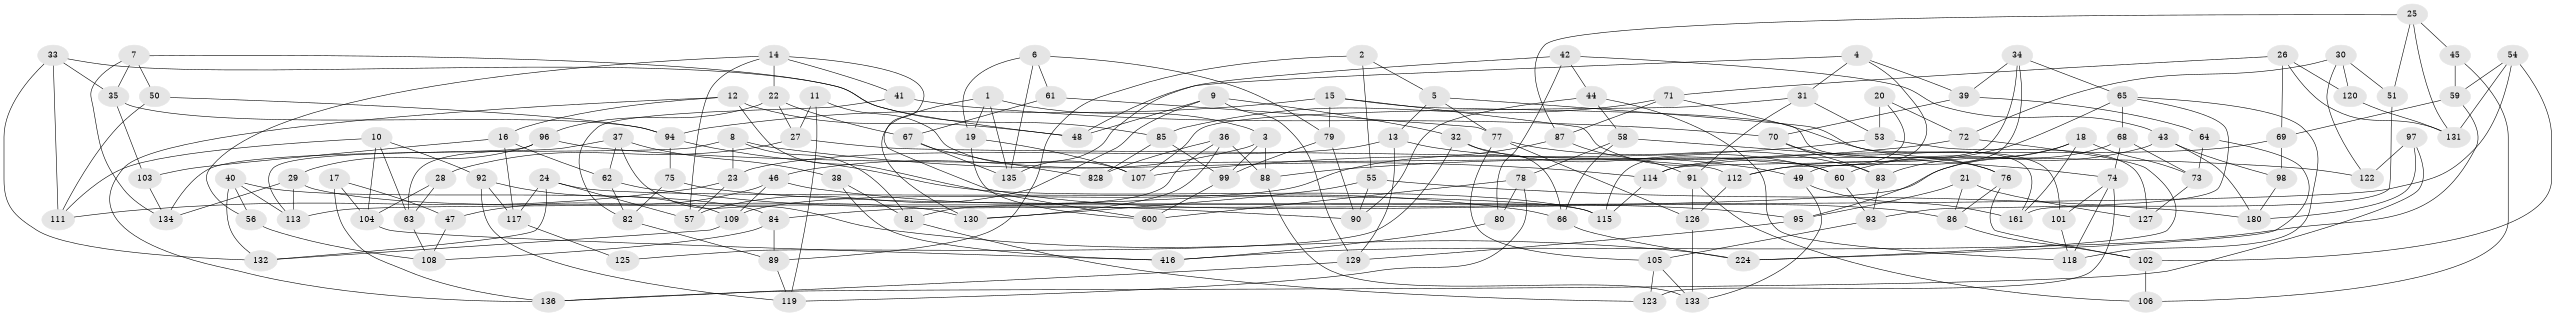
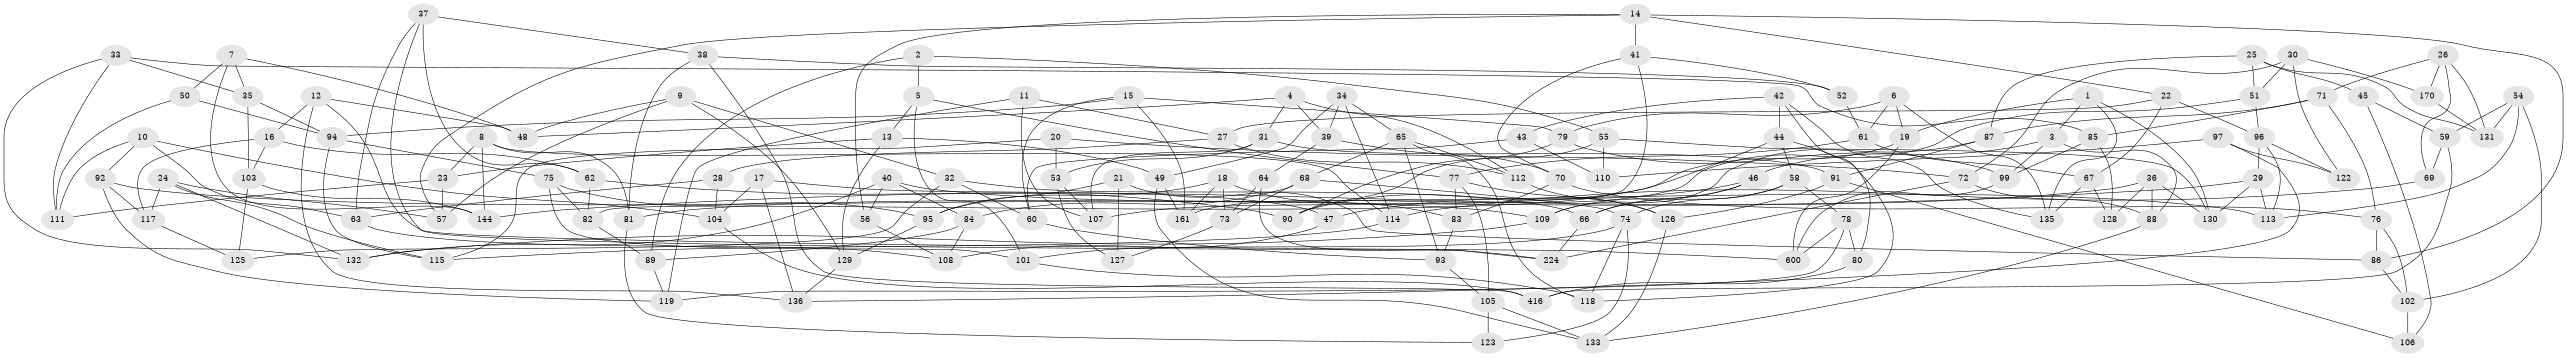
none -> (1842, 96)
(2350, 96) -> (2427, 96)
none -> (2257, 117)
(1096, 179) -> (2110, 220)
(2282, 179) -> none
(166, 220) -> (485, 220)
none -> (243, 220)
(2254, 220) -> (1603, 179)
none -> (764, 248)
